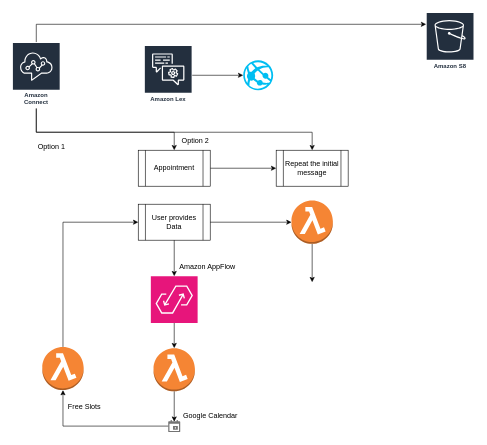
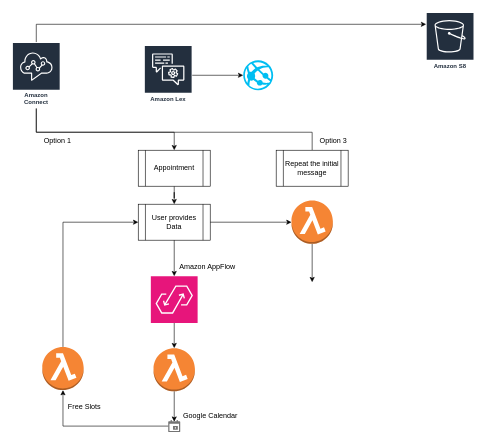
(195, 141) -> none
none -> (333, 141)
(312, 144) -> (312, 146)
(51, 147) -> (57, 141)
(270, 168) -> (174, 195)
